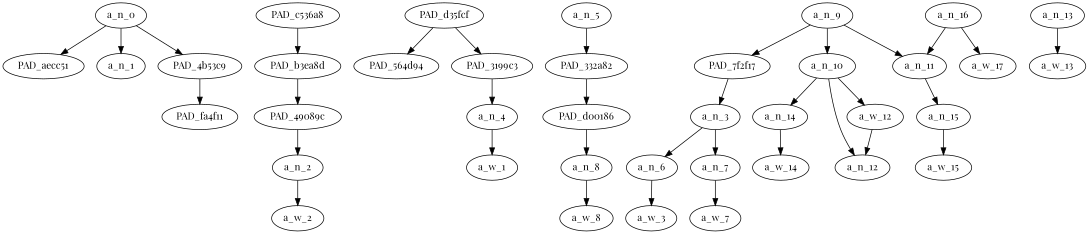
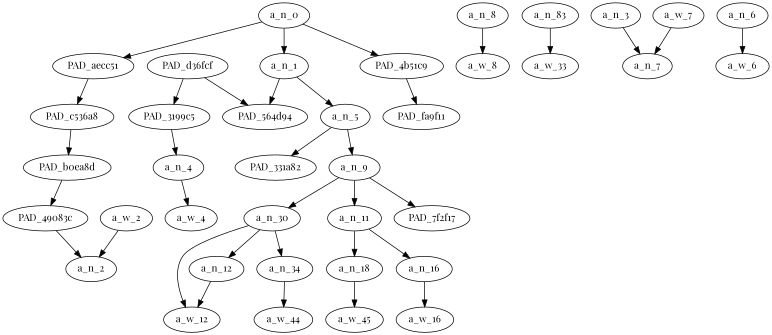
(444, 15) -> (188, 66)
(1058, 15) -> (550, 15)
(938, 38) -> (386, 242)
(200, 66) -> (402, 66)
(298, 66) -> (67, 168)
(492, 66) -> (169, 117)
(586, 66) -> (276, 168)
(827, 66) -> (272, 218)
(988, 66) -> (425, 320)
(1058, 66) -> (550, 66)
none -> (84, 88)
none -> (276, 88)
(725, 88) -> none
none -> (312, 89)
(200, 117) -> (421, 117)
(298, 117) -> (45, 218)
(586, 117) -> none
(780, 117) -> (285, 269)
(943, 117) -> (355, 269)
none -> (349, 139)
(870, 139) -> (206, 291)
(686, 140) -> none
(492, 168) -> (191, 218)
(781, 168) -> (283, 320)
(943, 168) -> (355, 320)
(298, 189) -> (111, 241)
(715, 189) -> (665, 38)
(651, 218) -> (742, 66)
